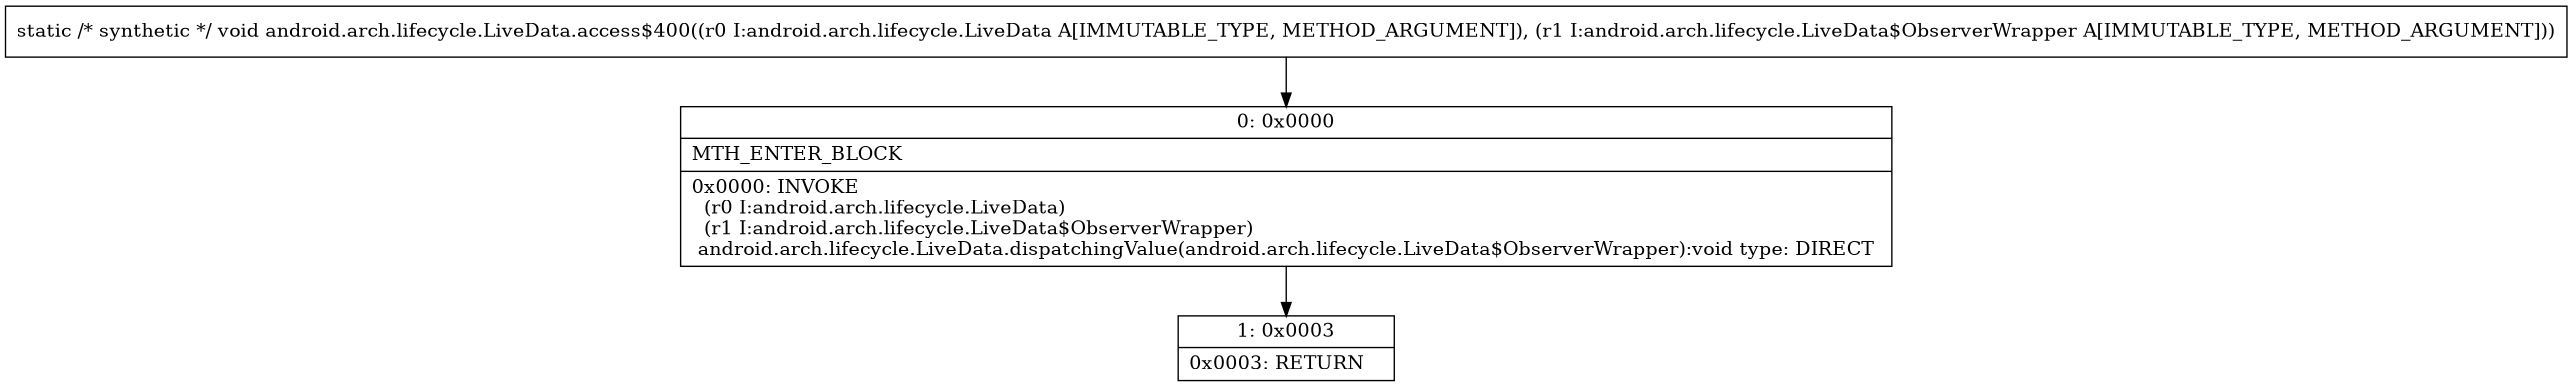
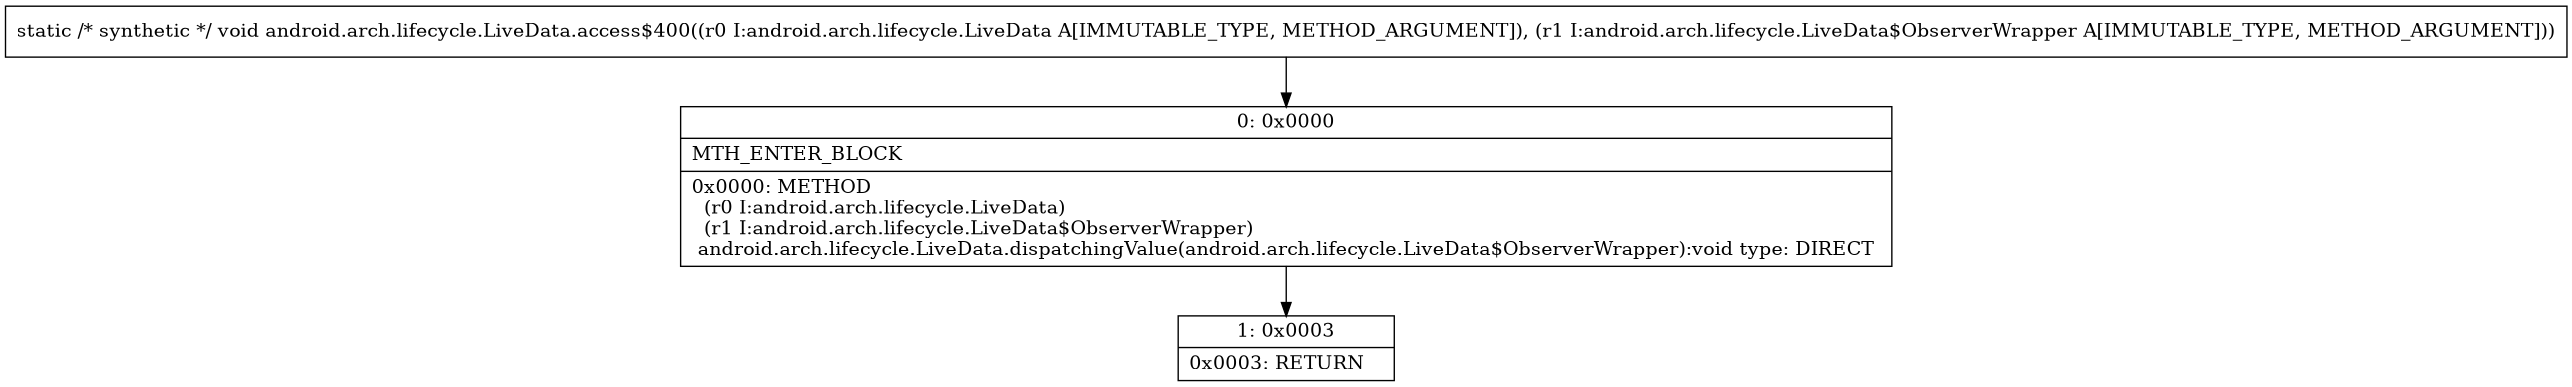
(782, 187) -> (788, 187)
